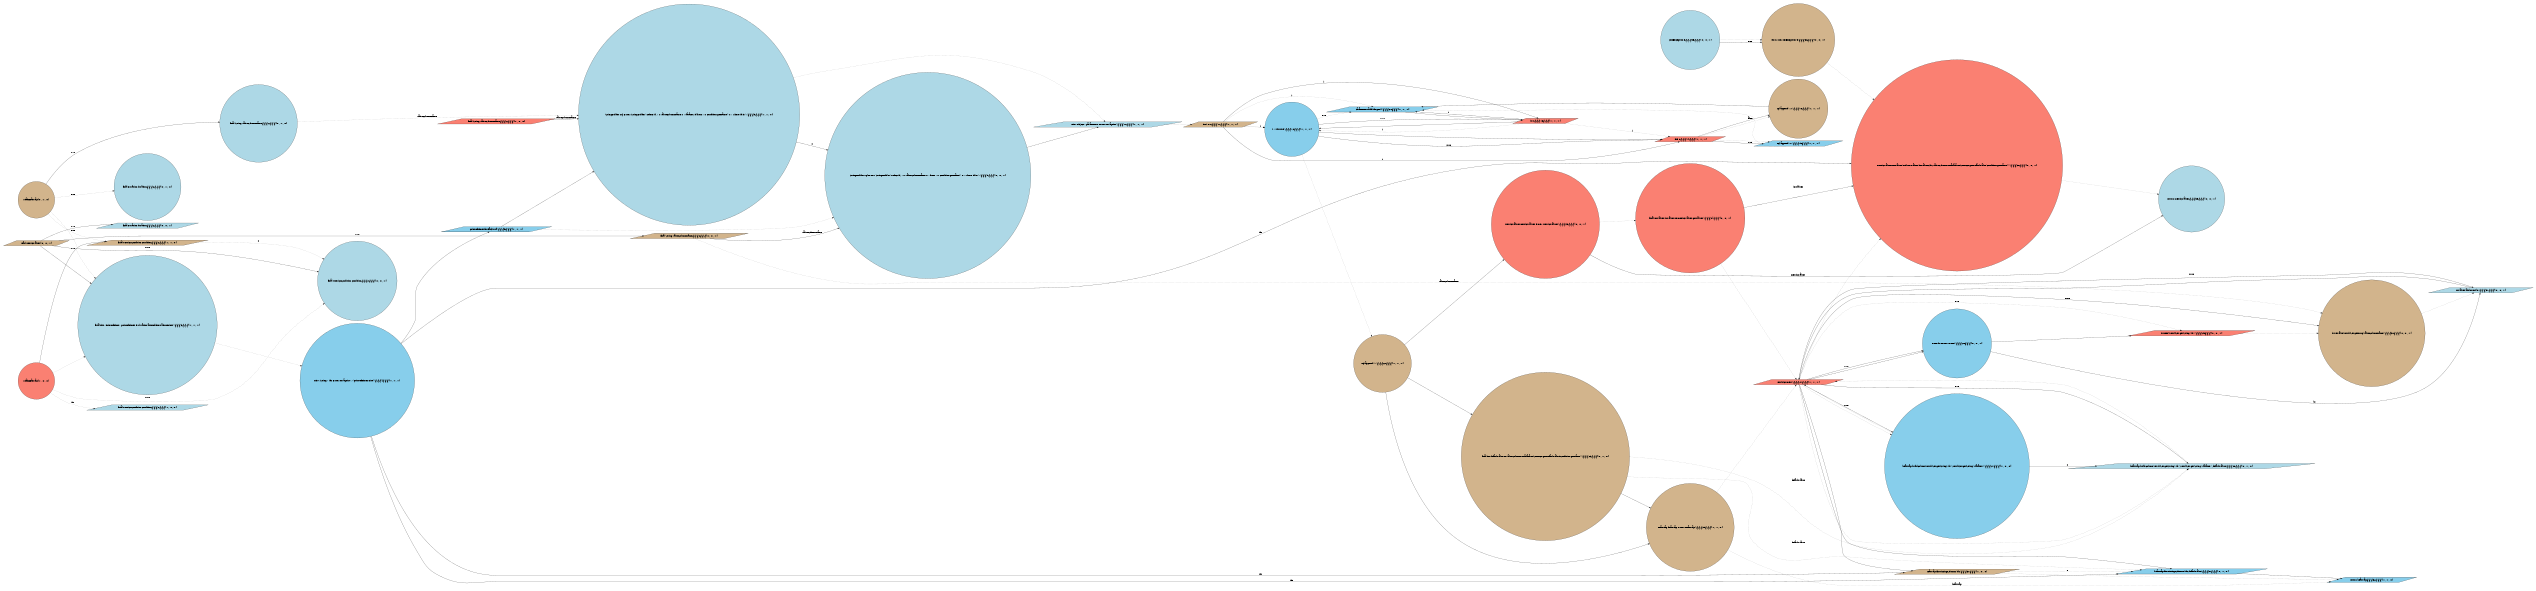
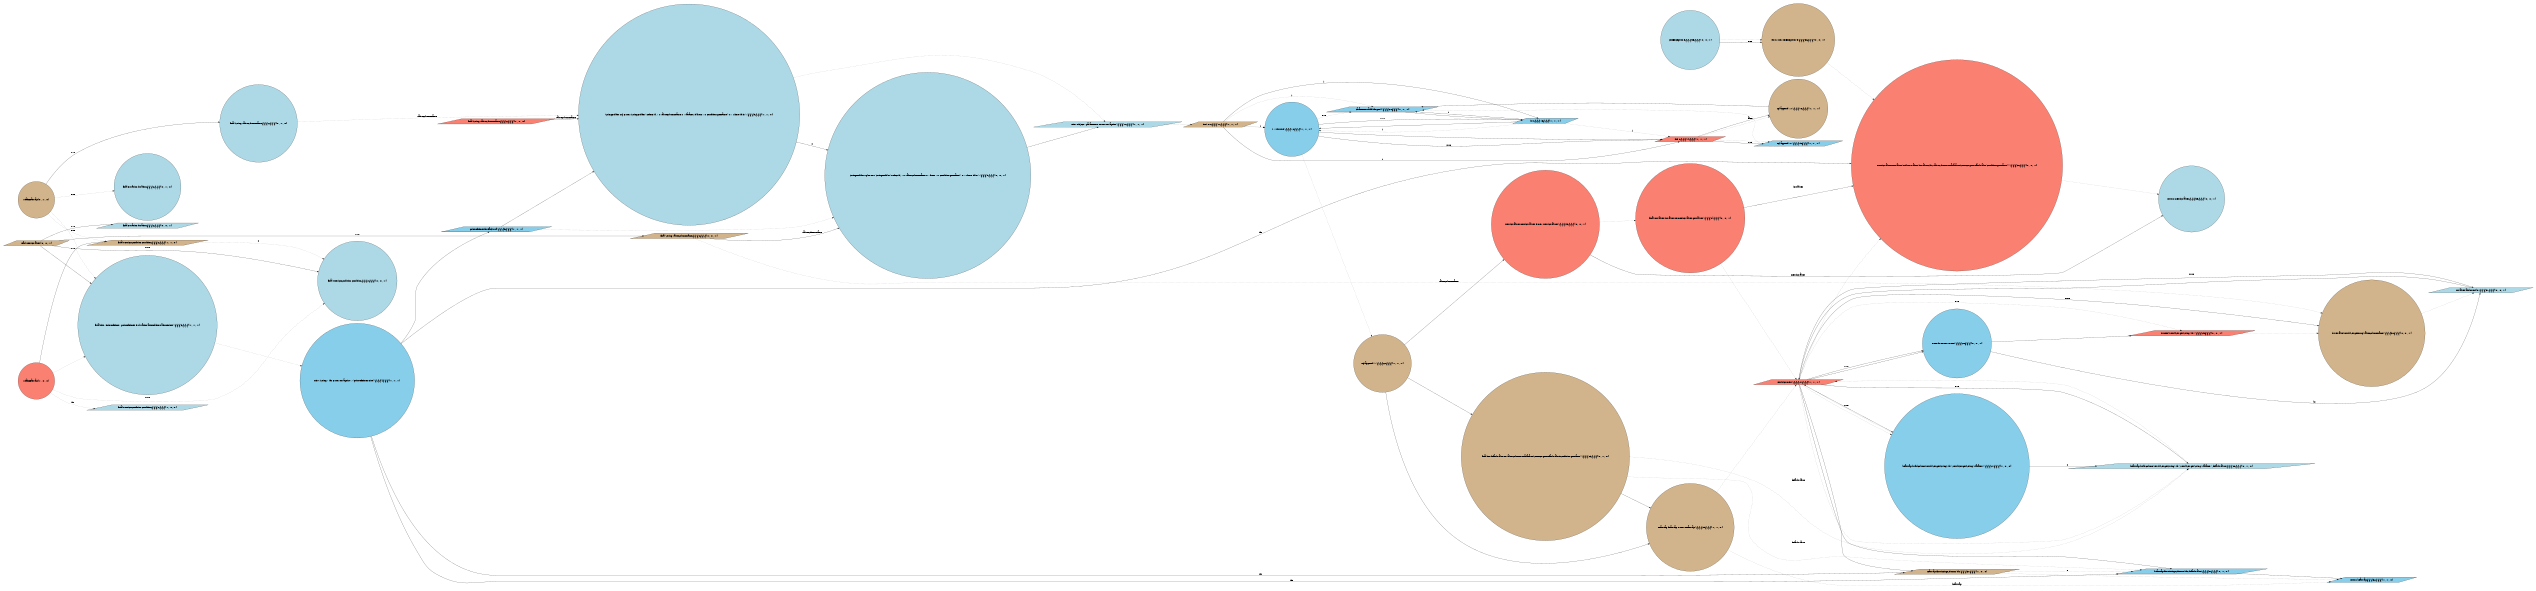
(1545, 121) -> (1545, 121)
